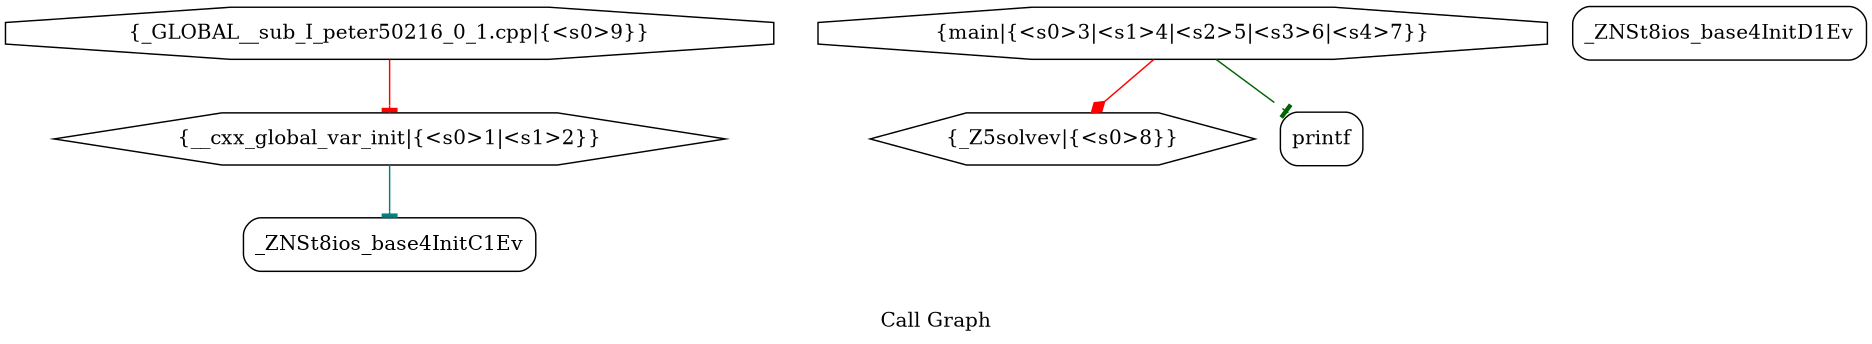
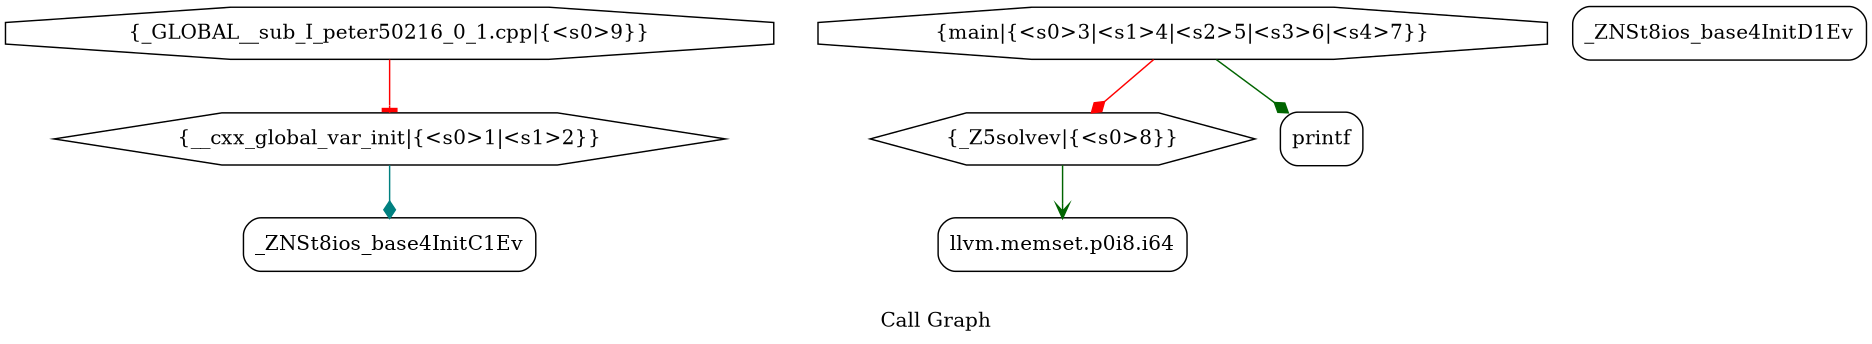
(1245, 81) -> (1245, 81)
(390, 188) -> (390, 188)
none -> (1063, 245)
